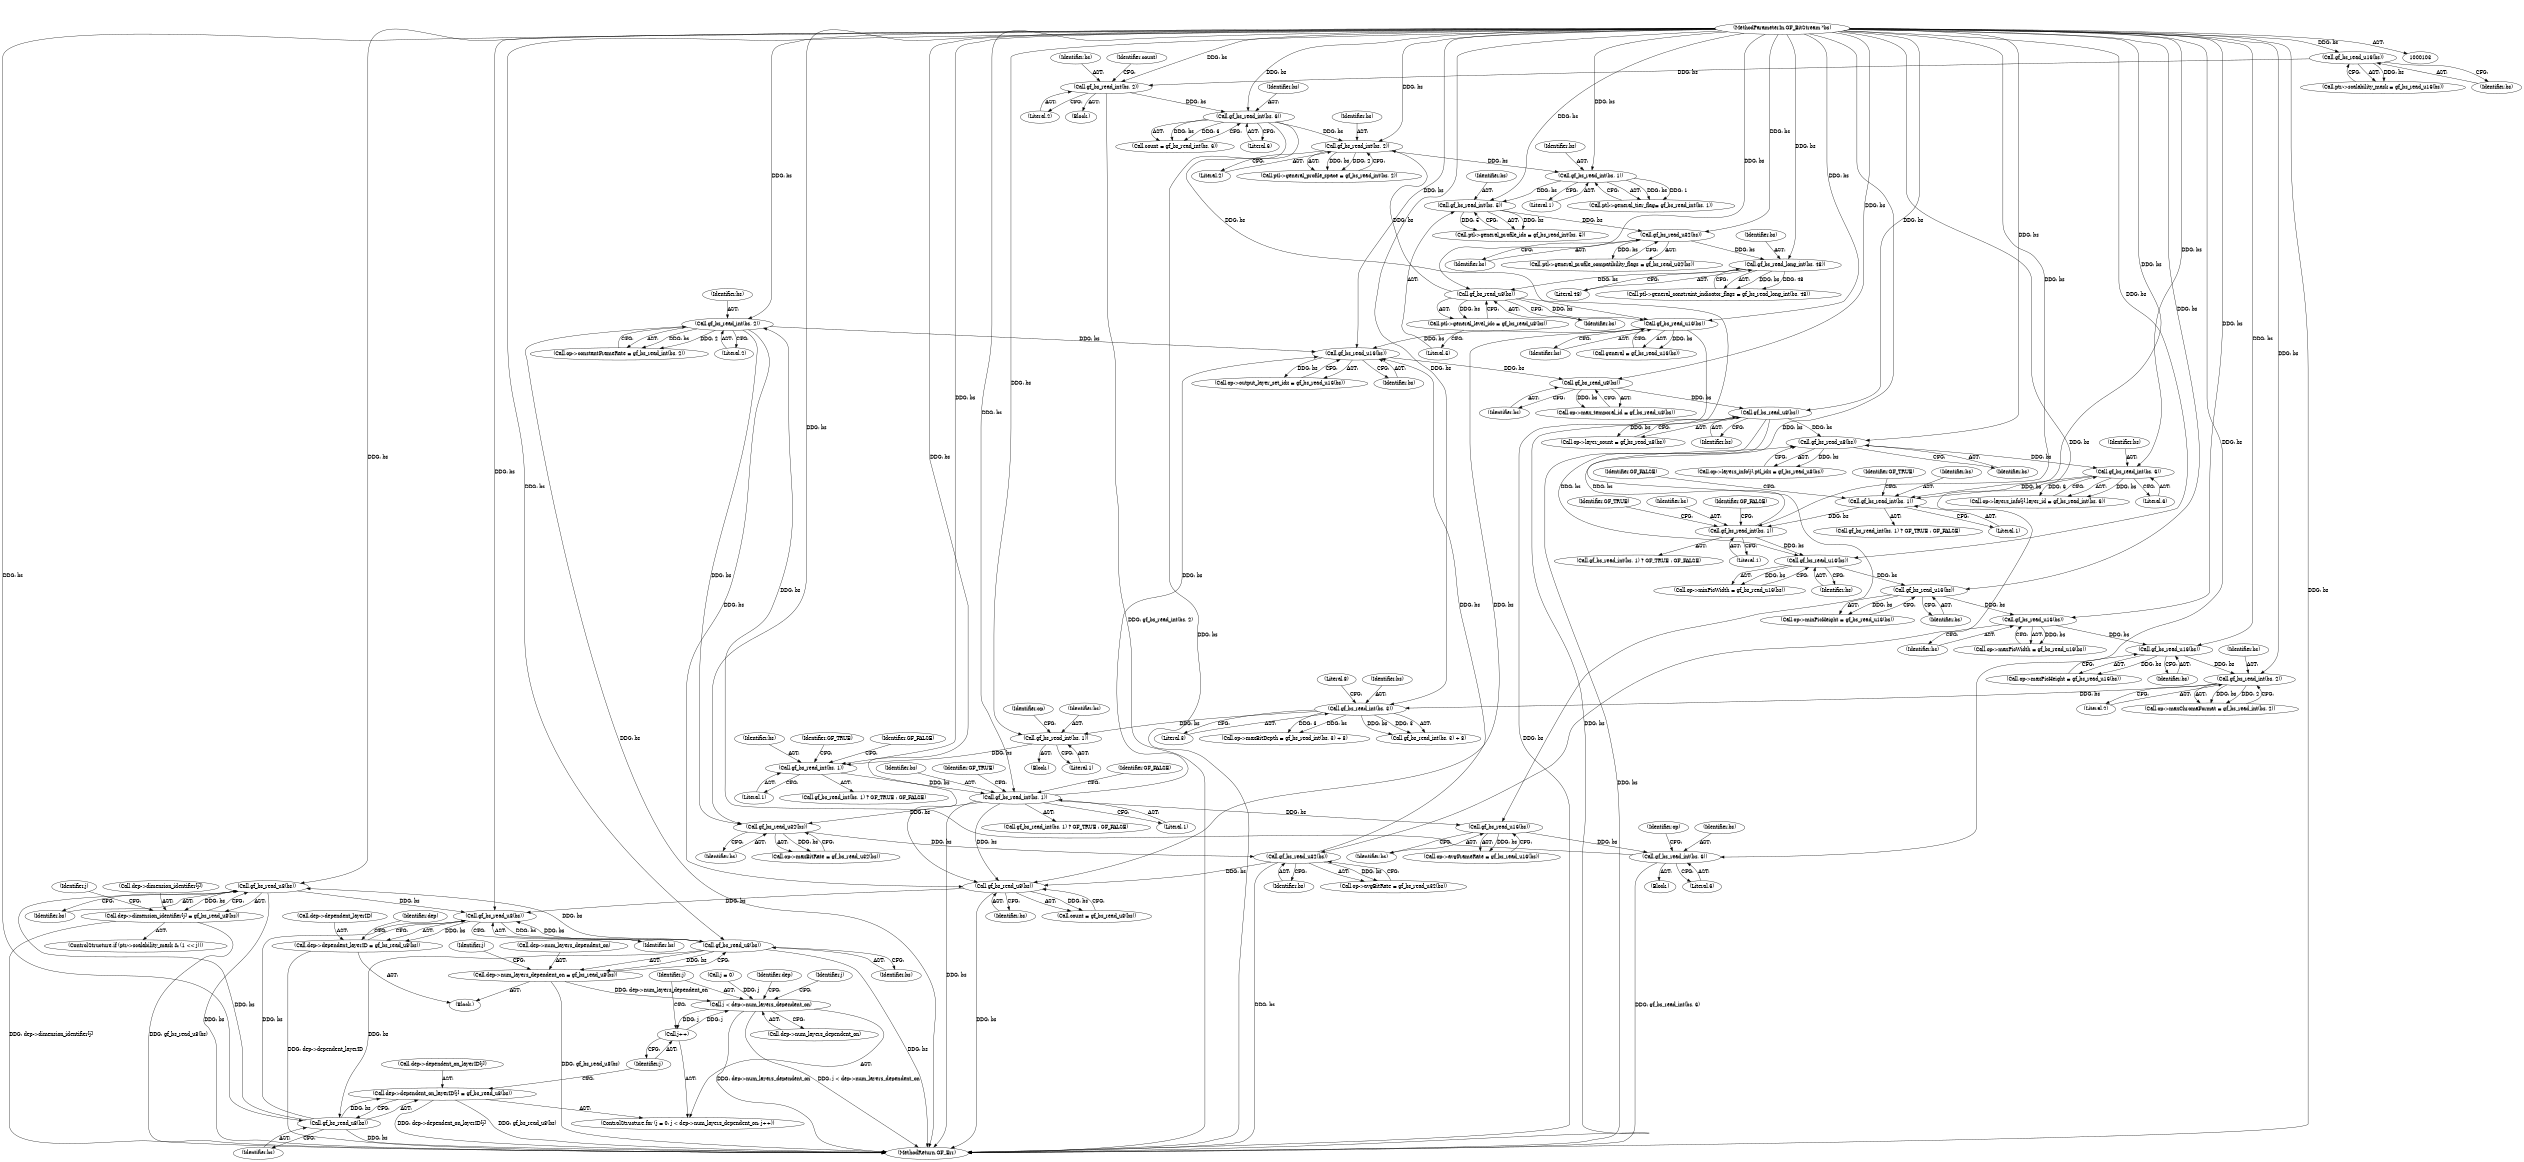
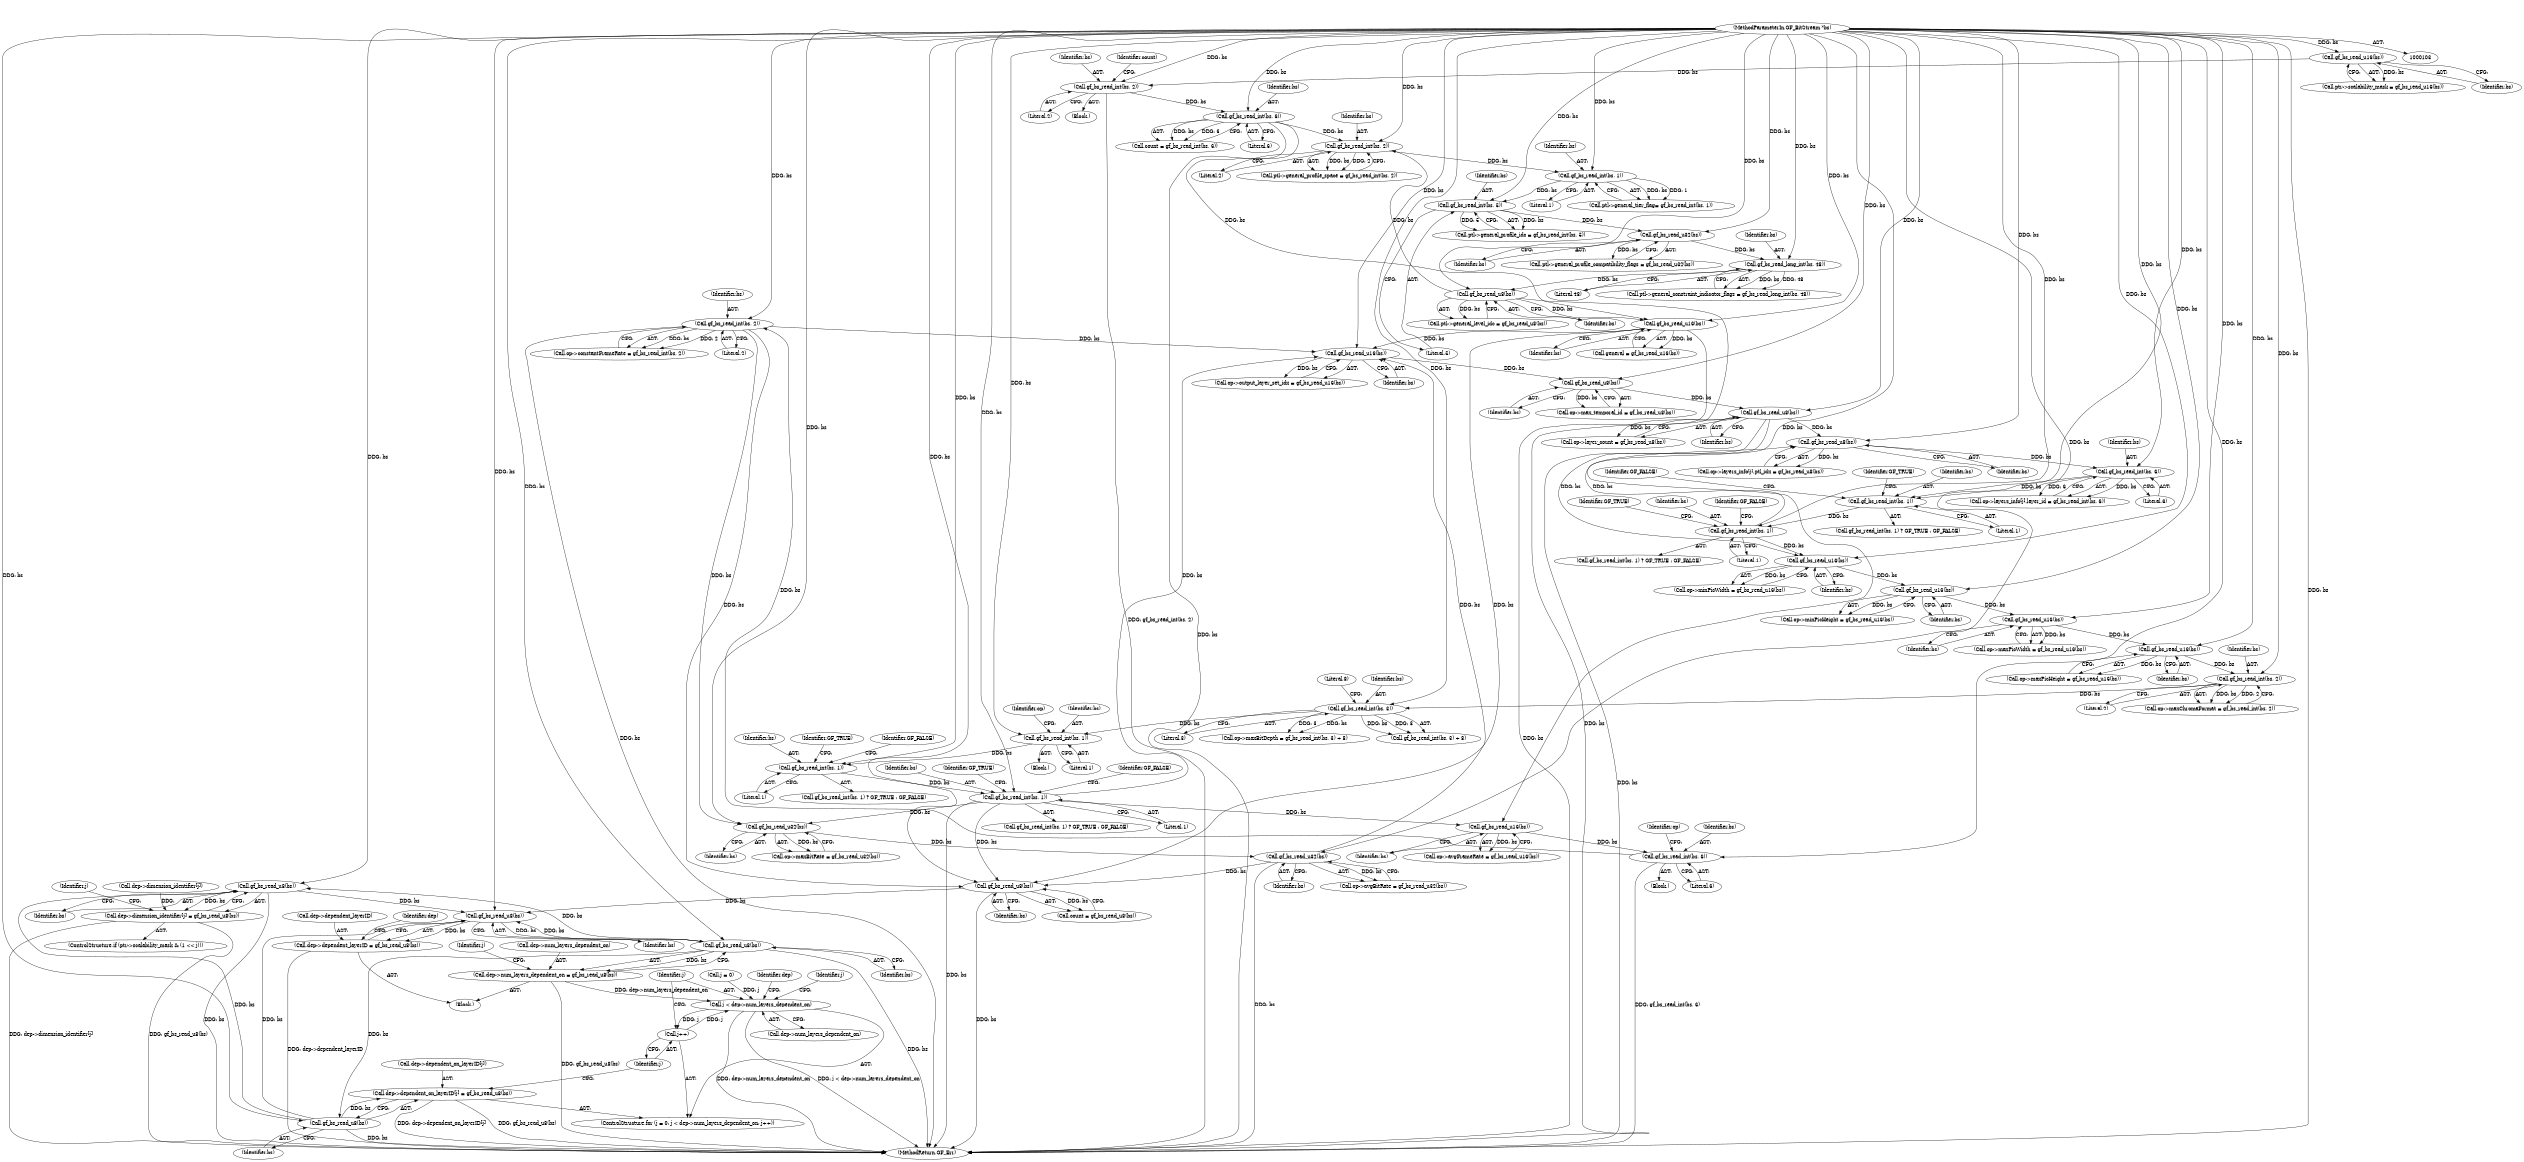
(1452, 336) -> (1383, 281)
(169, 902) -> (169, 902)
